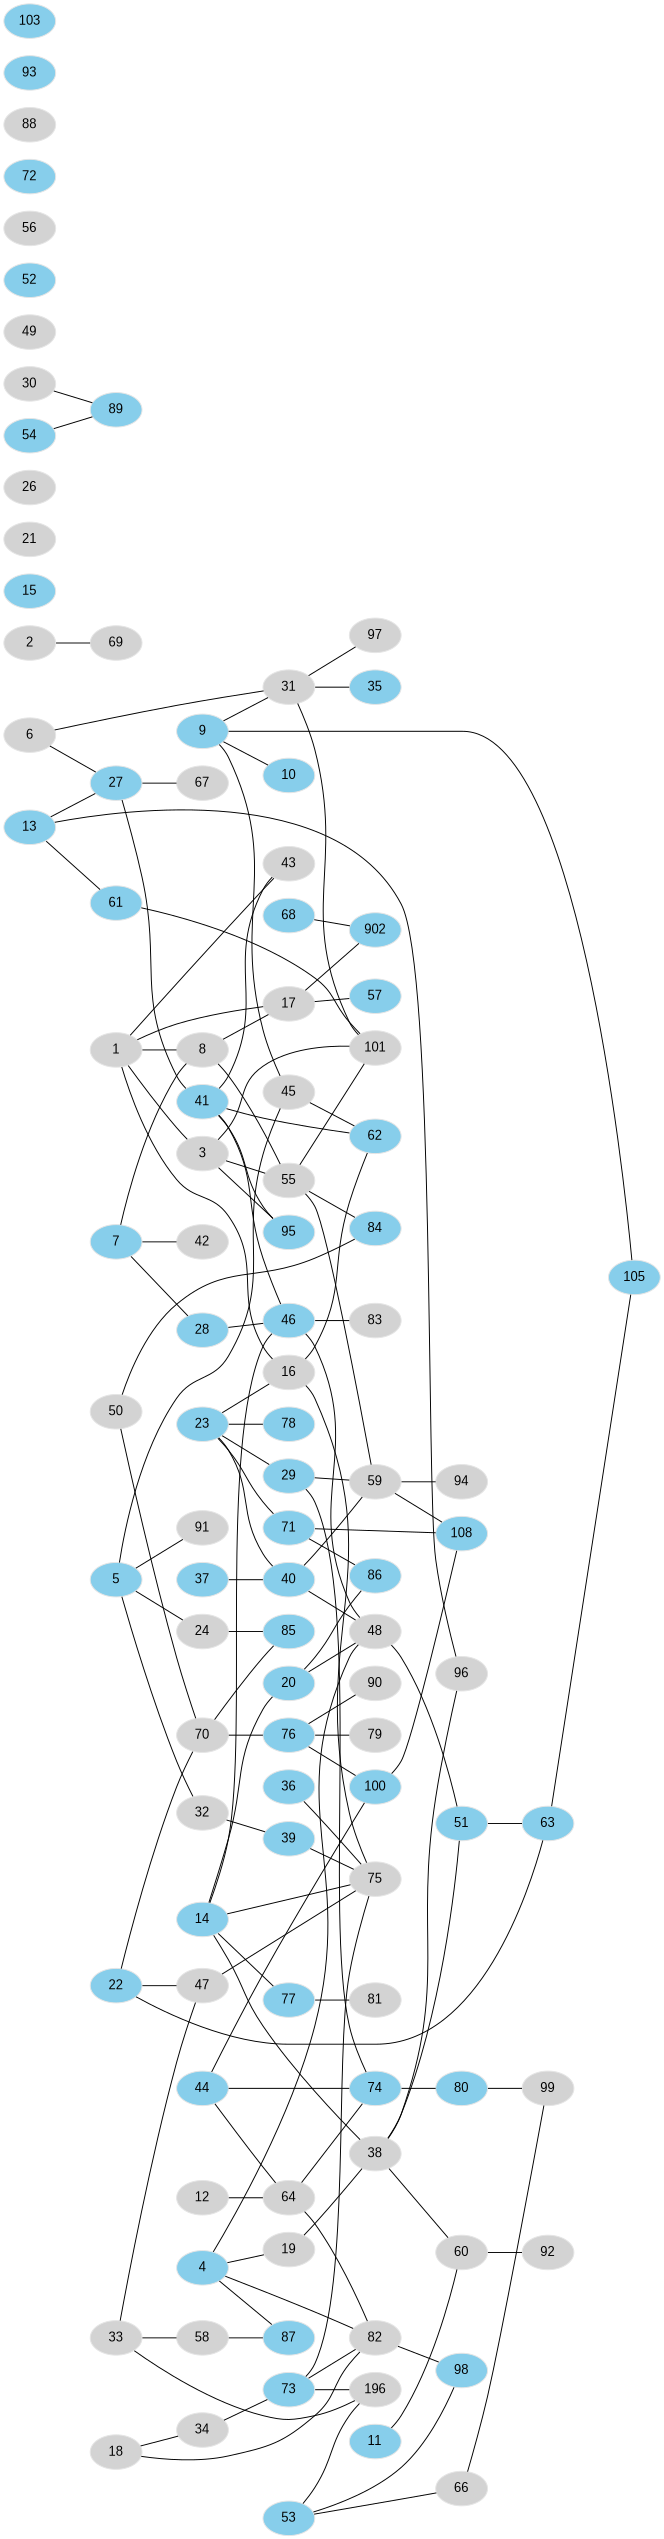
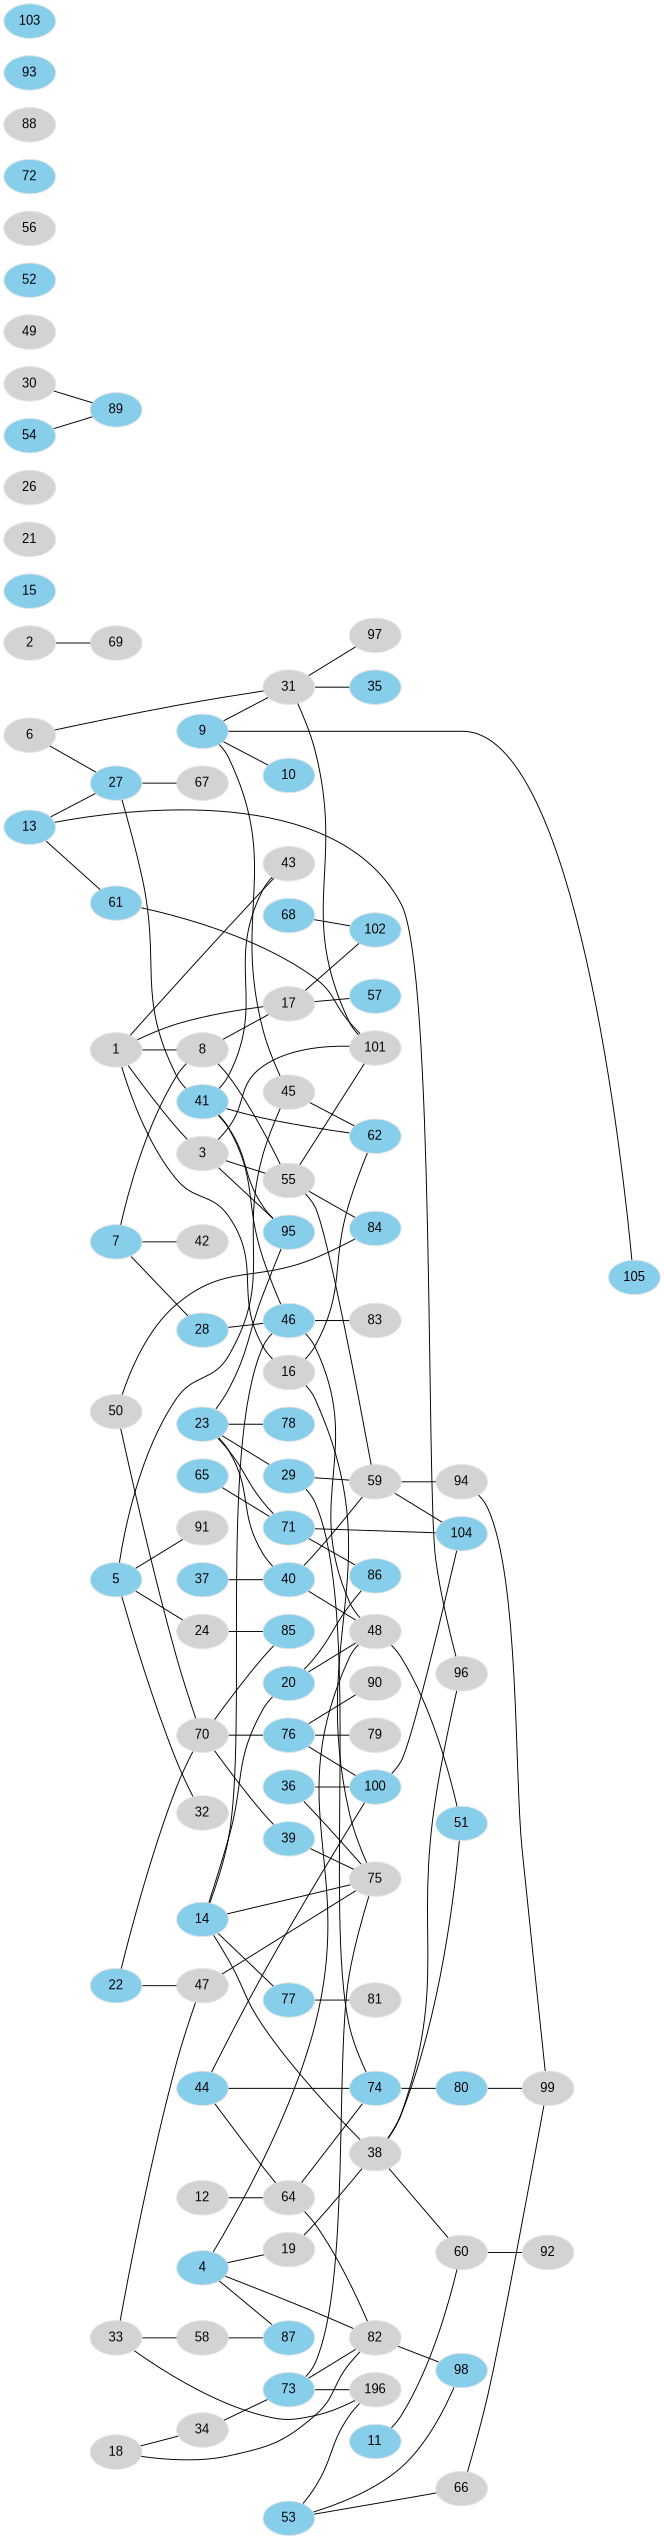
(375, 930) -> (375, 930)
(242, 1400) -> (250, 1334)
none -> (203, 1476)
(462, 1534) -> (462, 1534)
none -> (518, 1781)
none -> (332, 1787)
(548, 1823) -> none
(246, 1826) -> (245, 1790)
